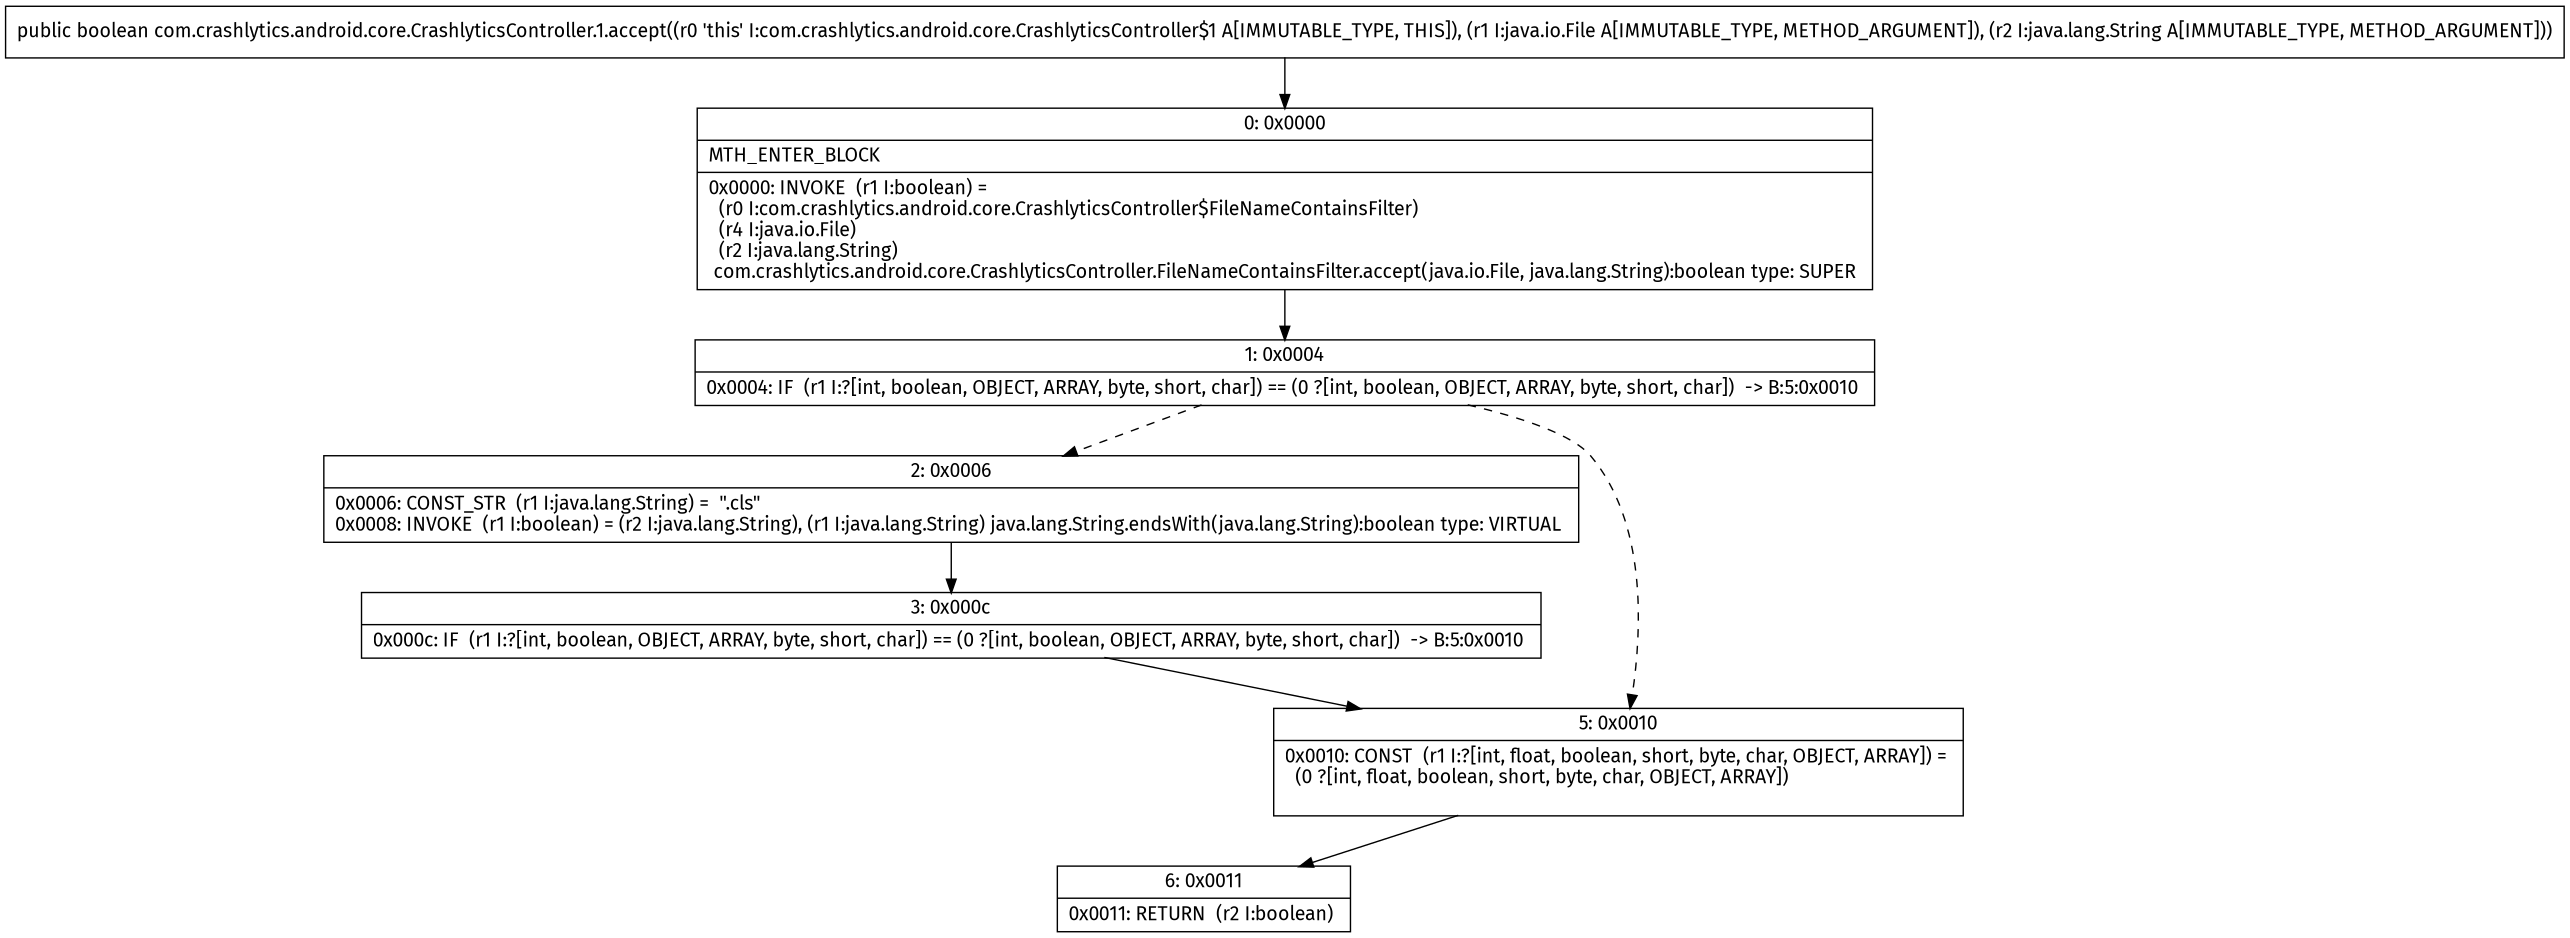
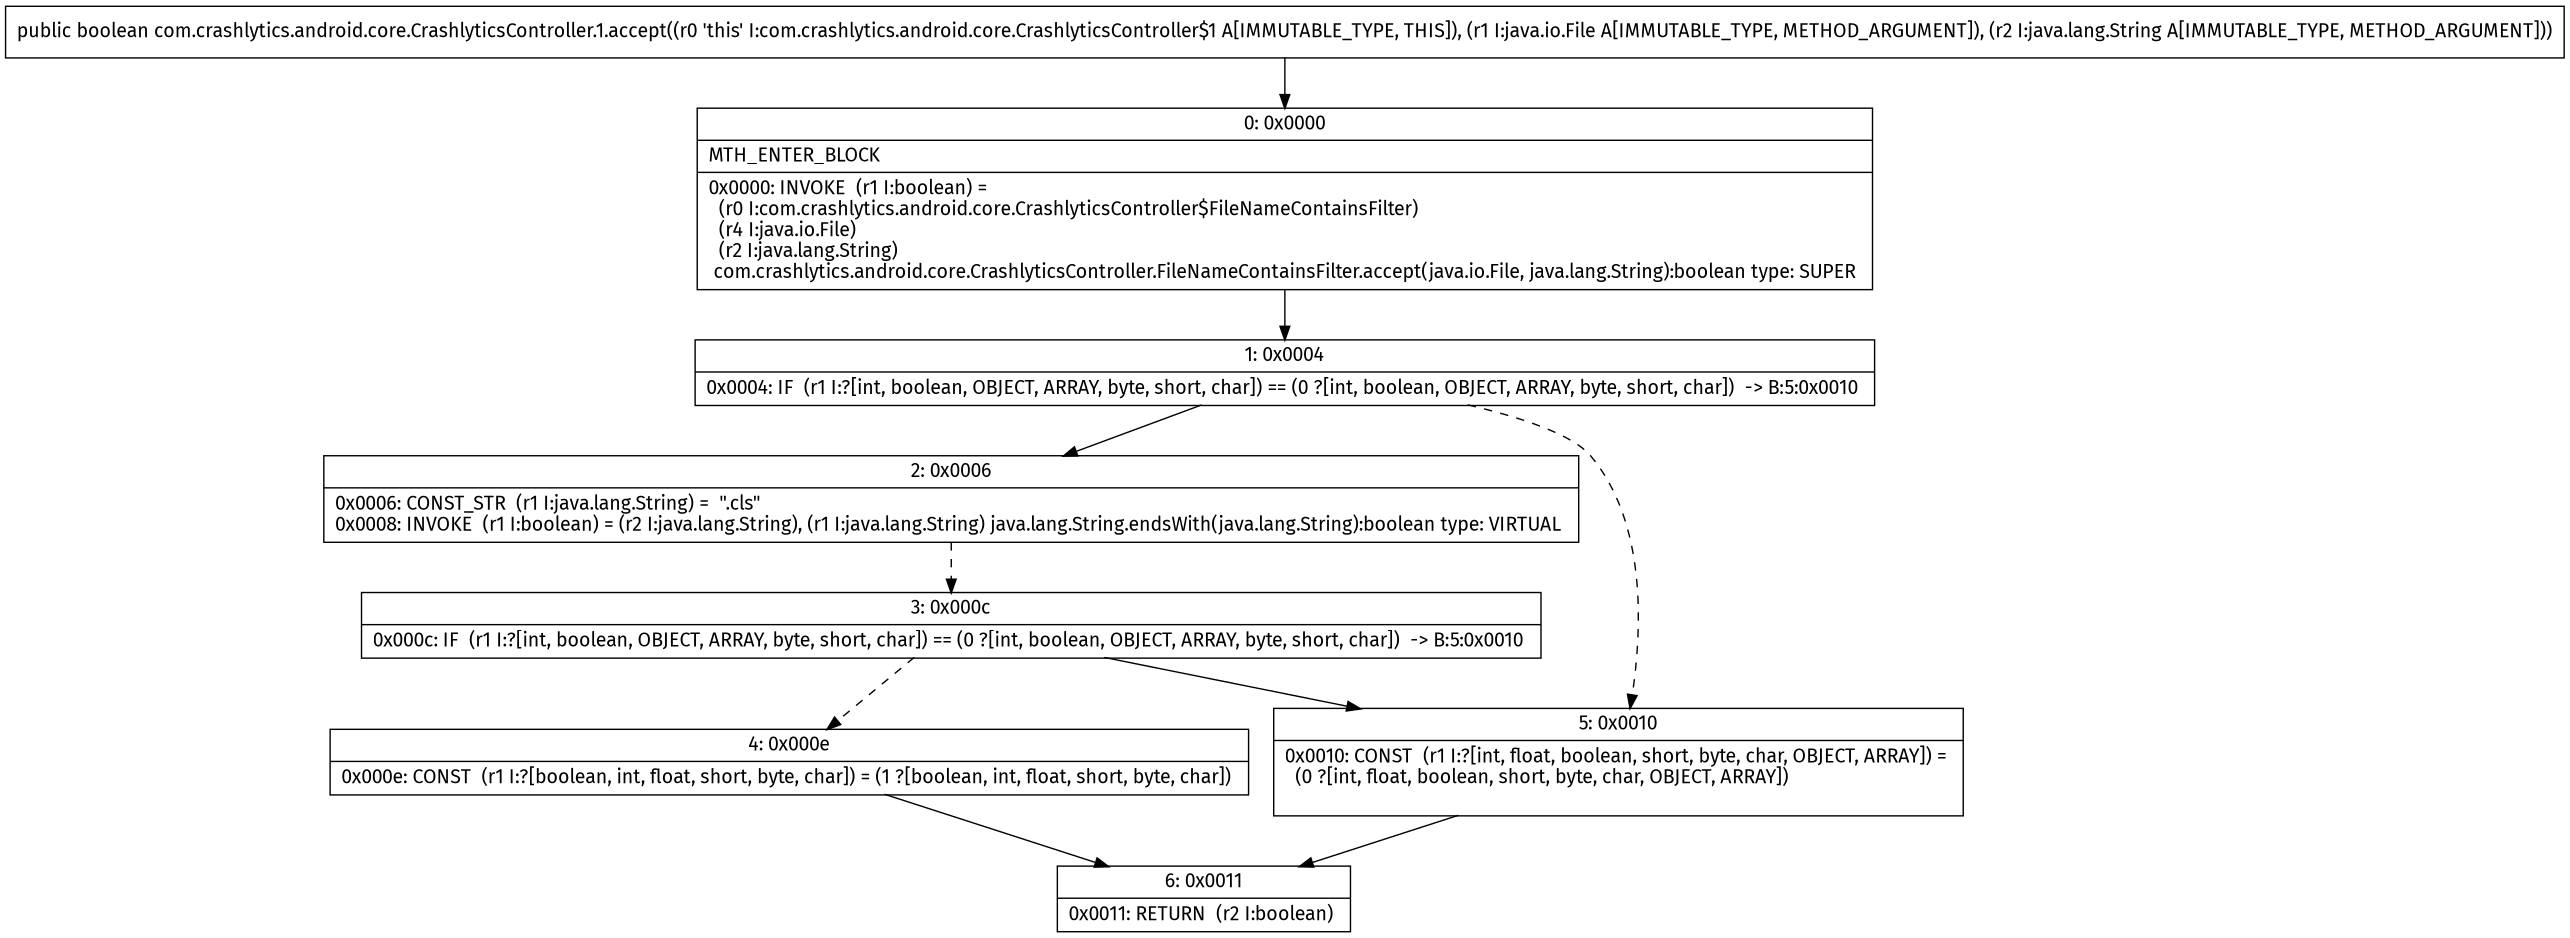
(1139, 428) -> (1139, 428)
(951, 561) -> (951, 561)
none -> (789, 762)
